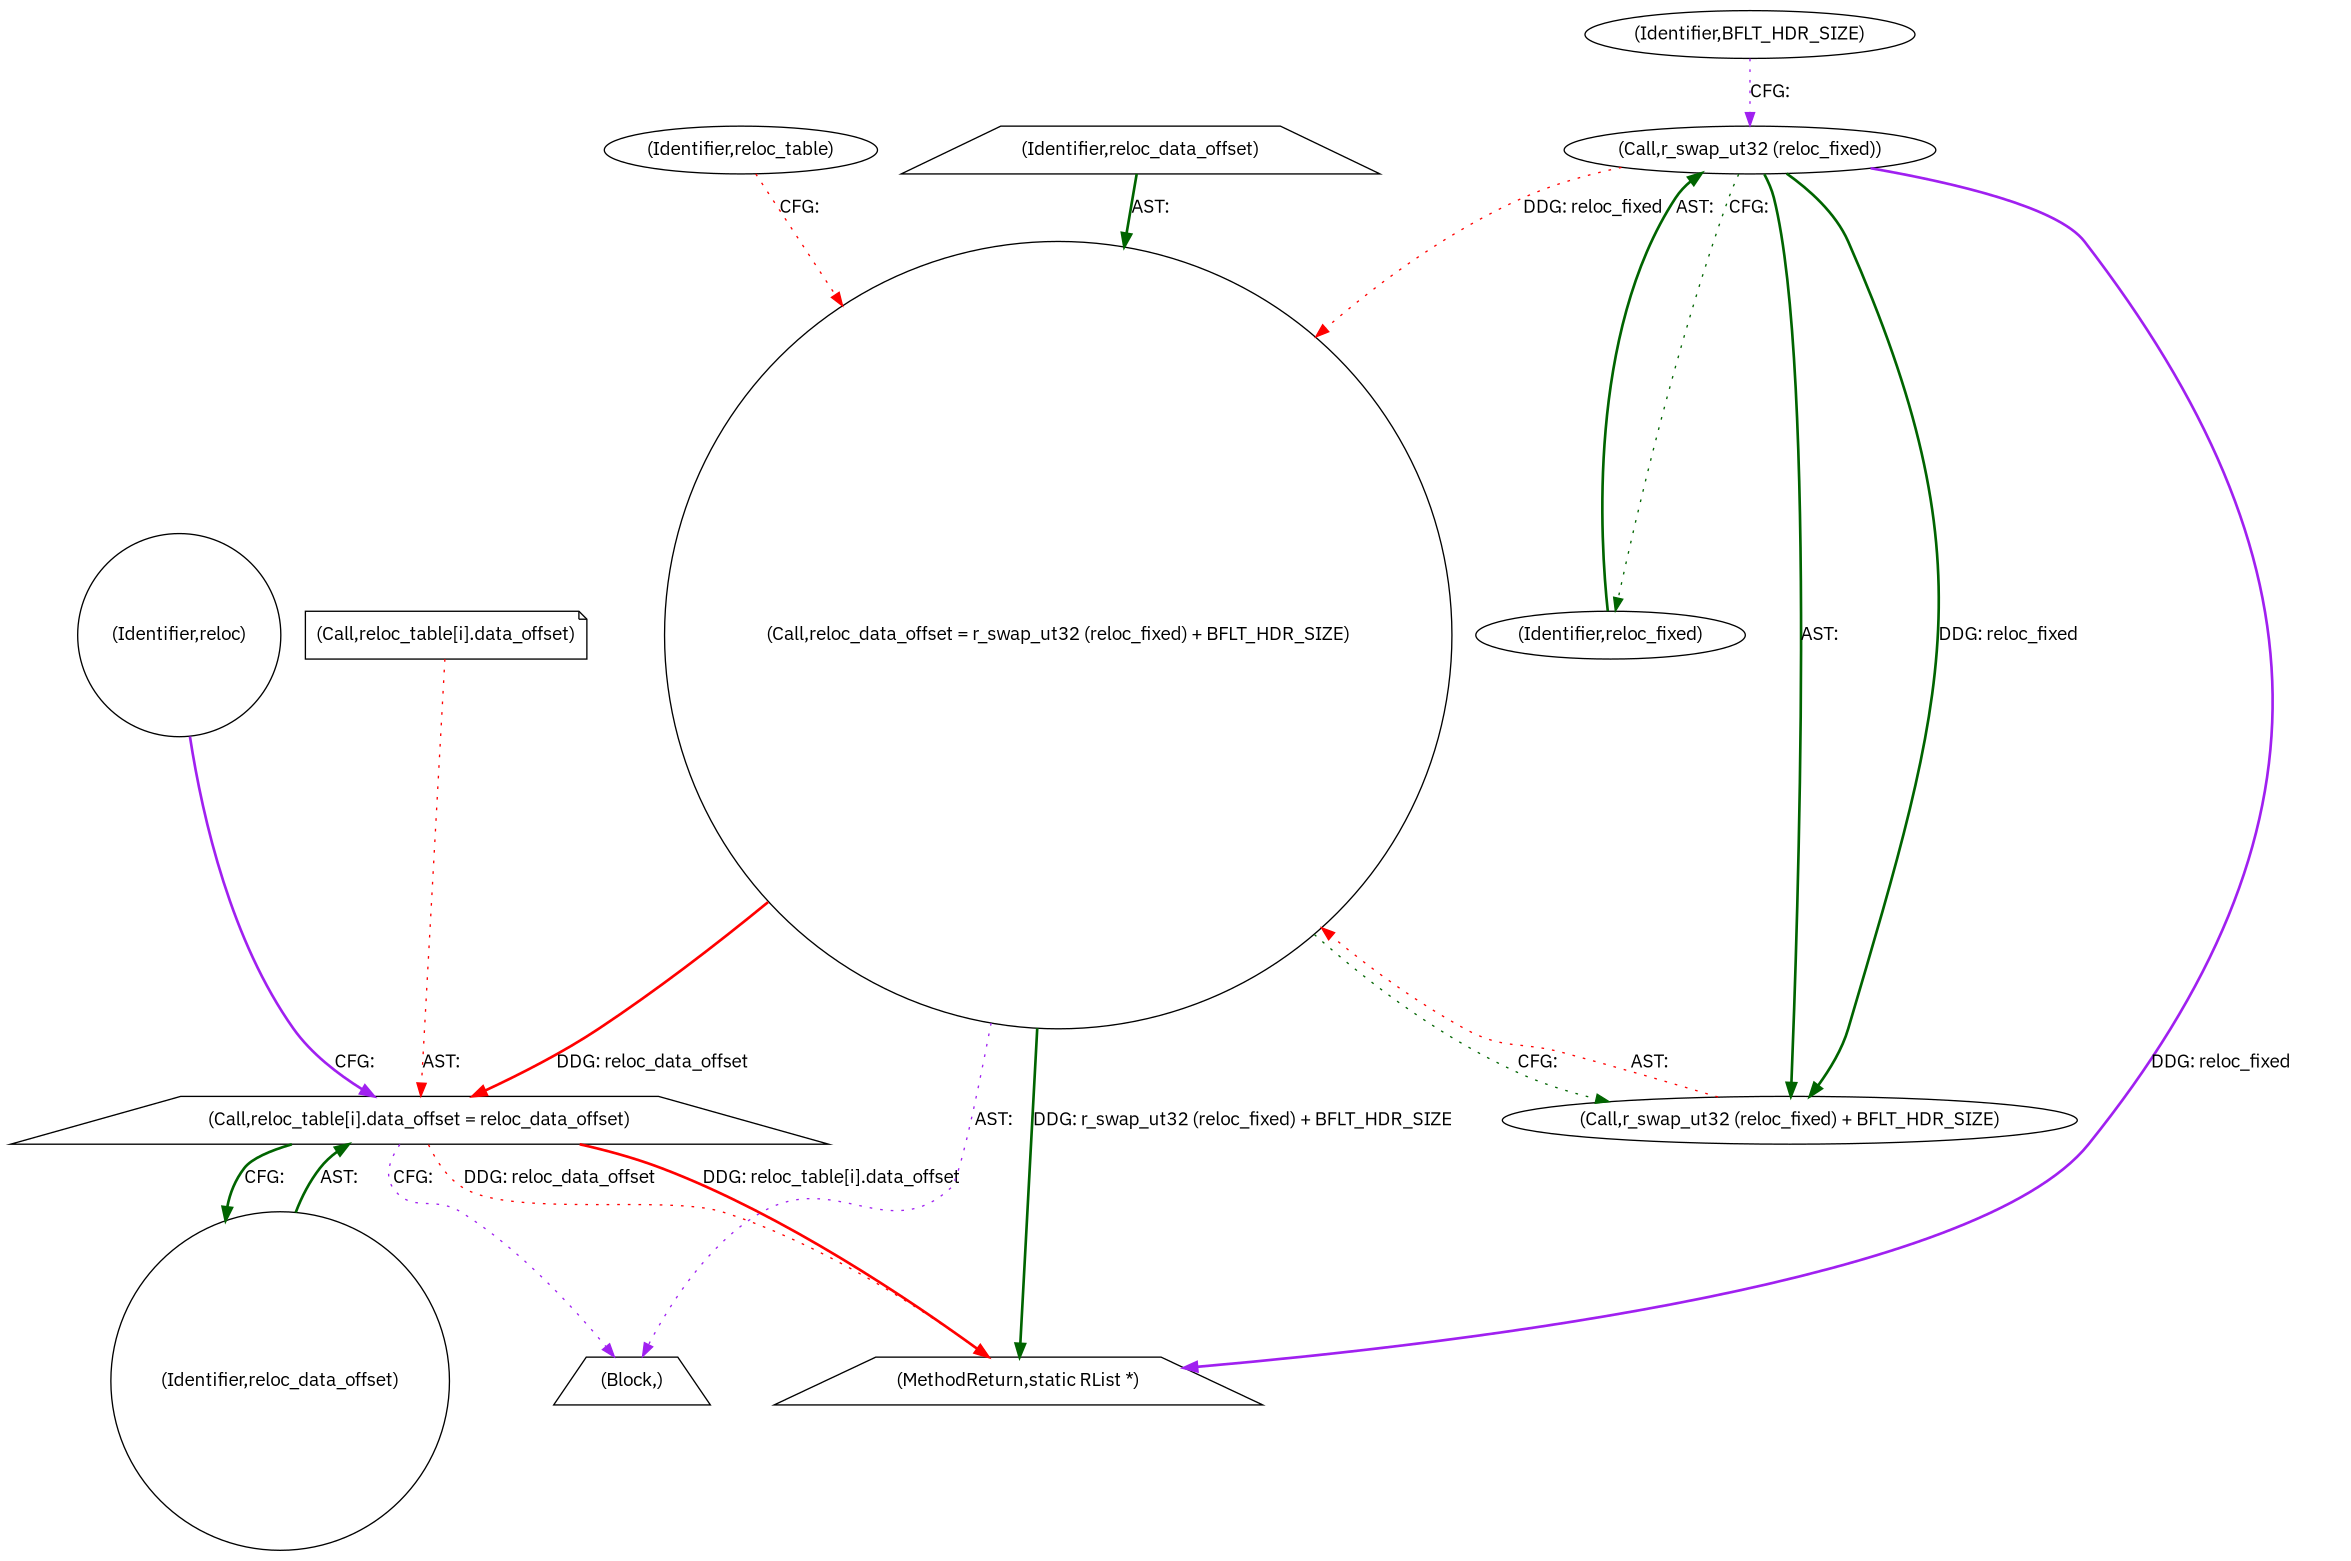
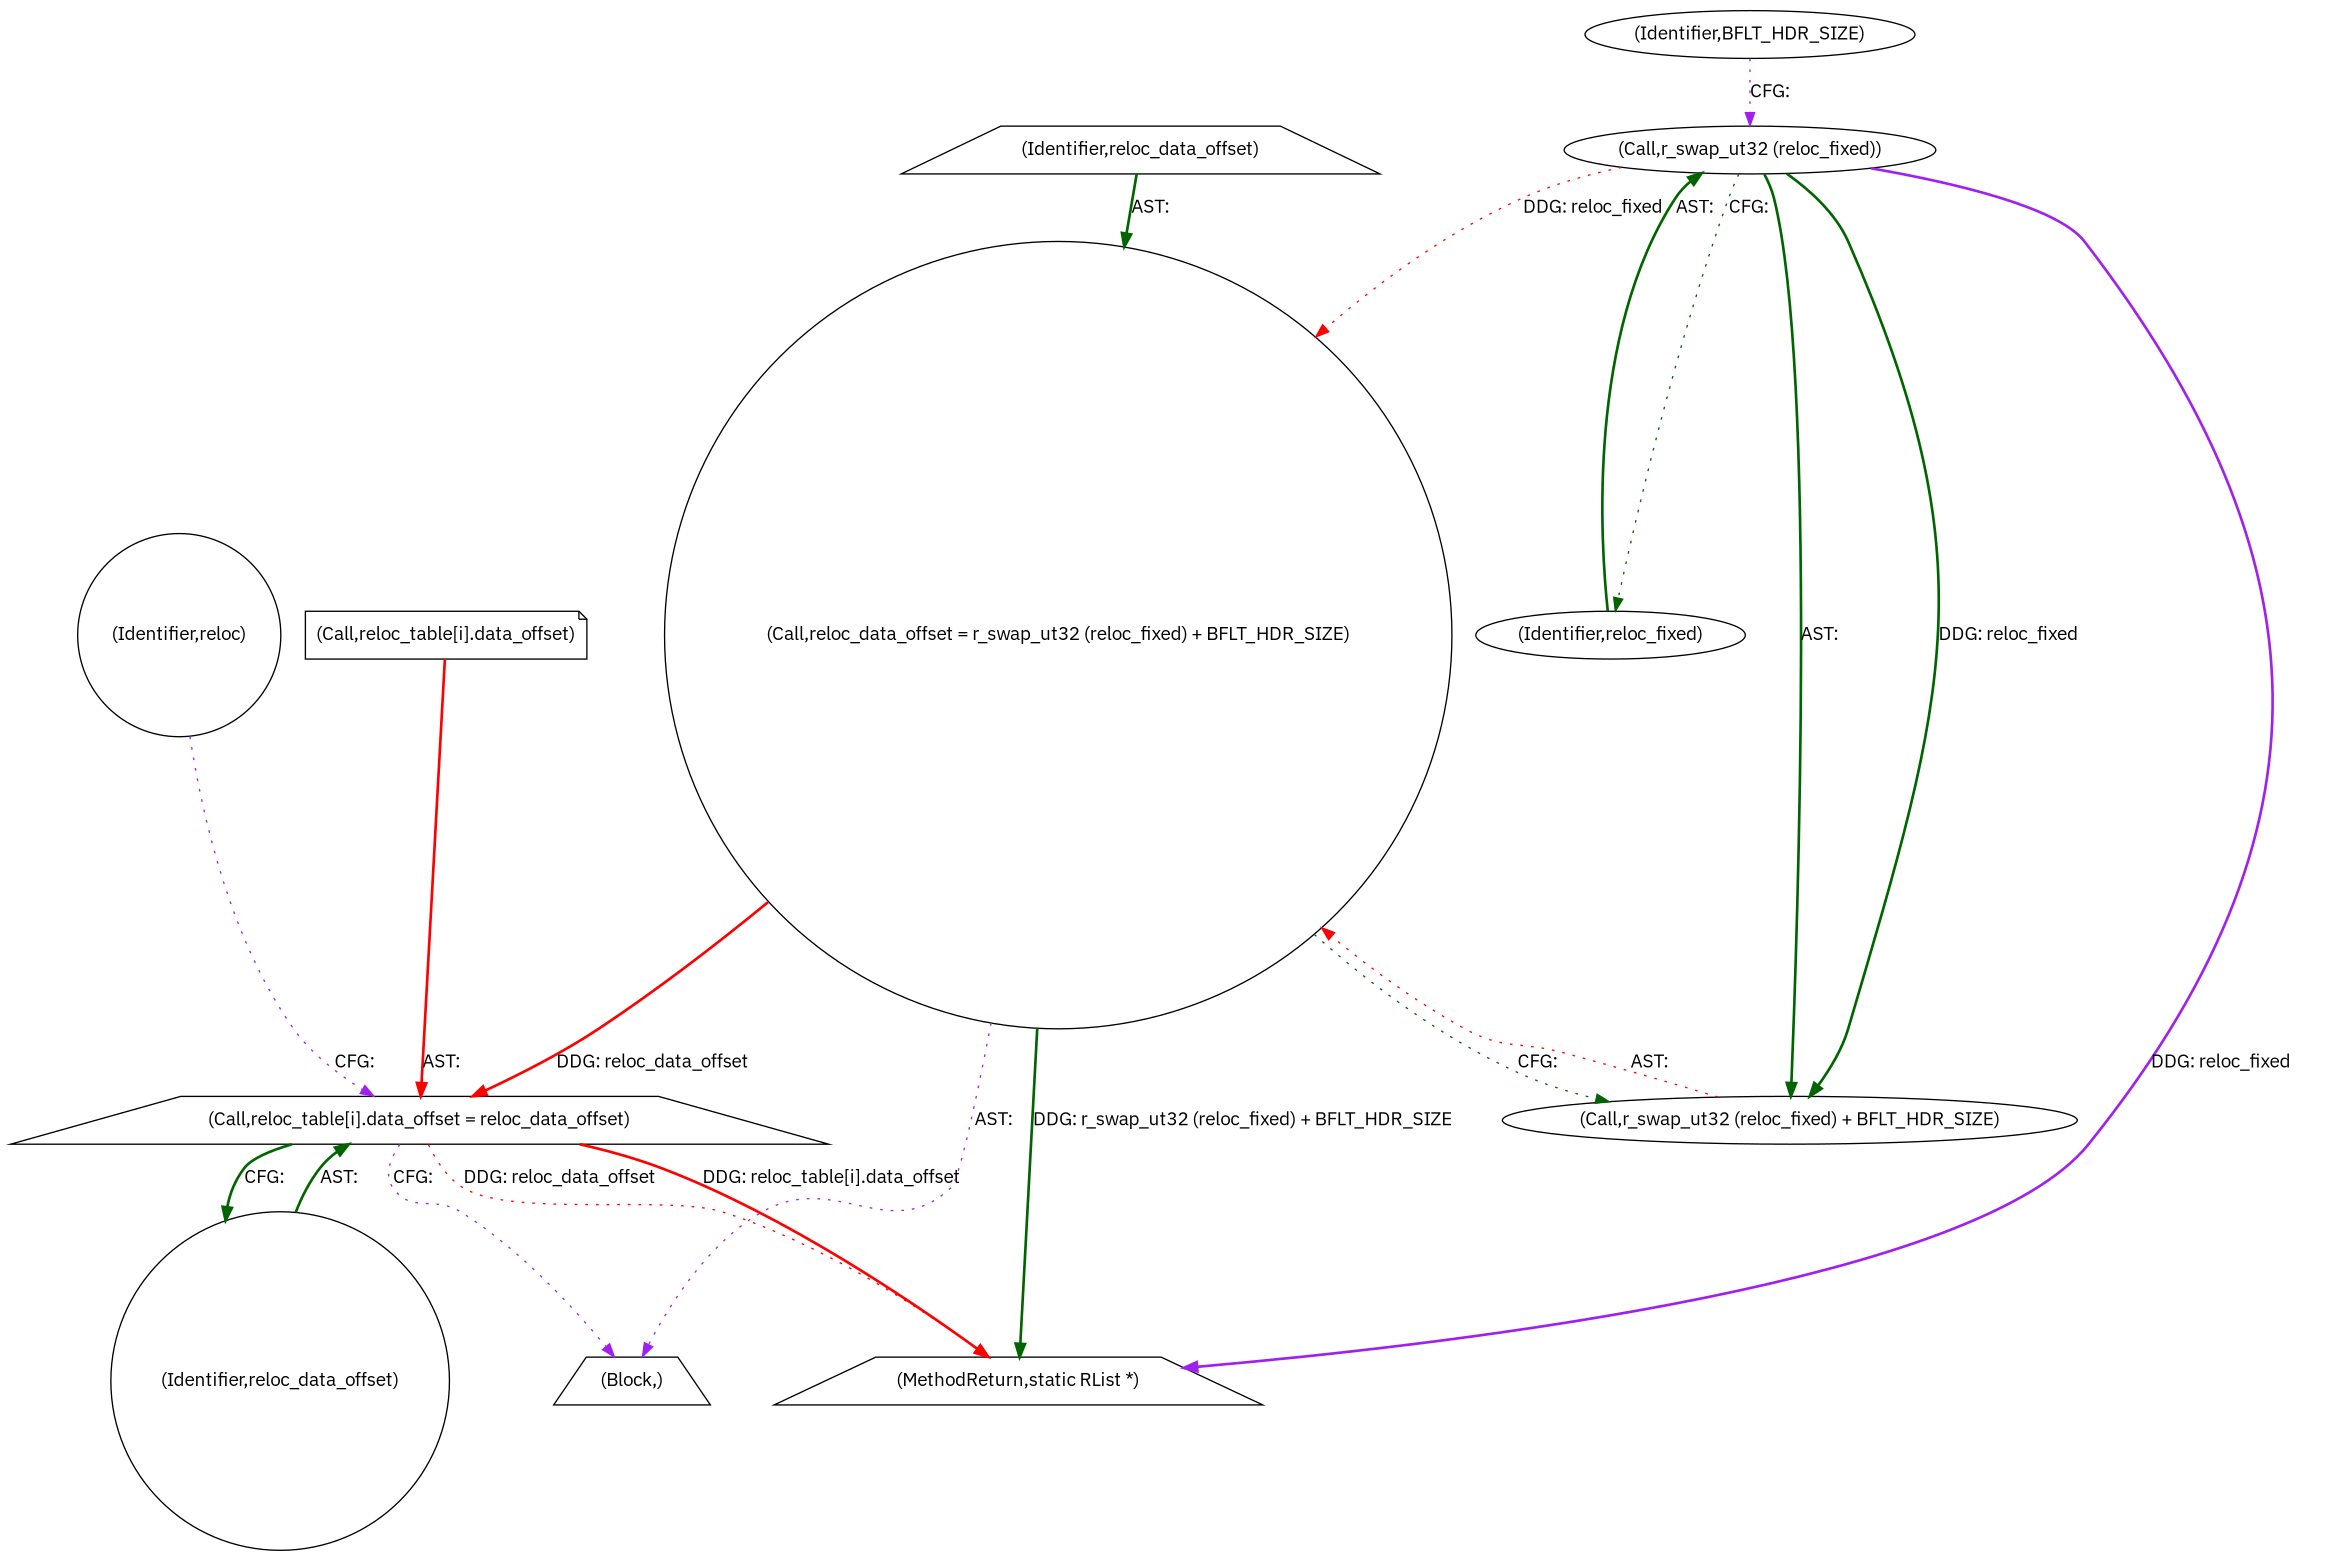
(741, 150) -> none
(433, 871) -> (433, 871)
(242, 932) -> (242, 932)
